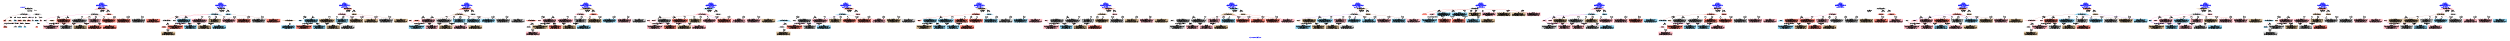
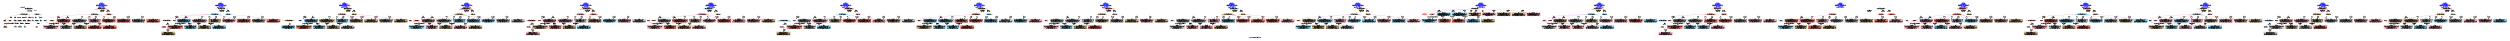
(24, 21) -> (24, 21)
